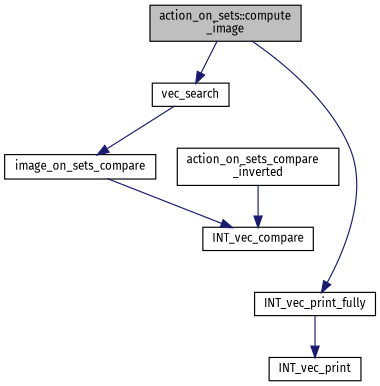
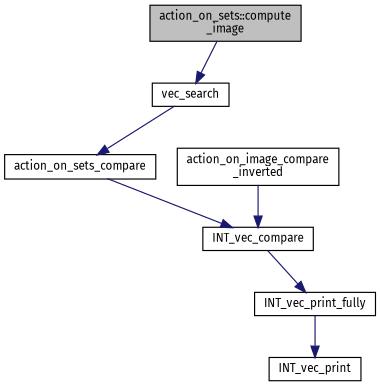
(348, 145) -> (283, 267)
(80, 167) -> (80, 167)
(258, 167) -> (258, 167)
